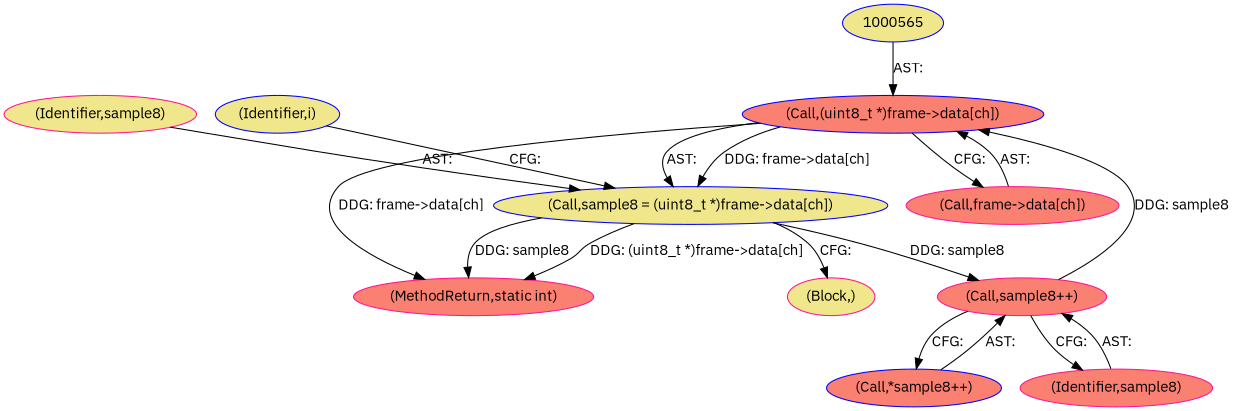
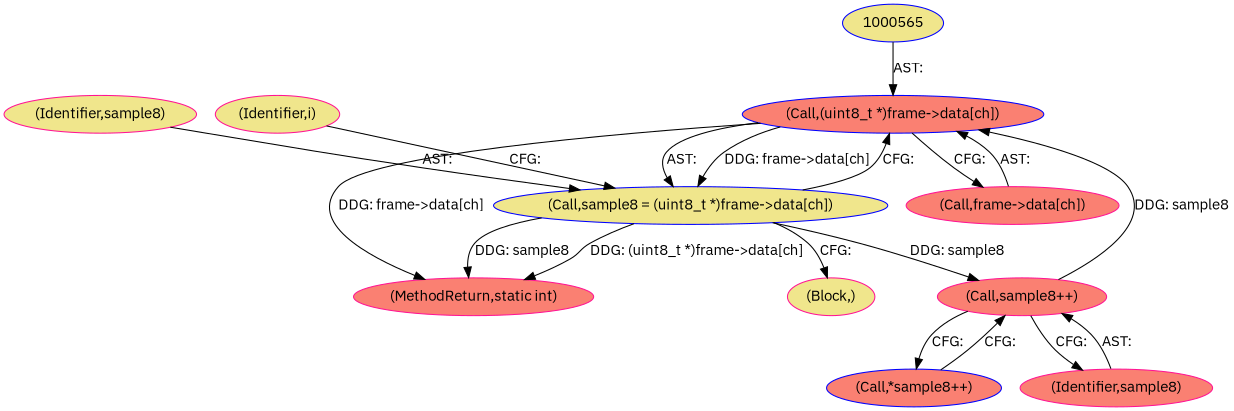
(278, 114) -> (278, 114)
none -> (851, 177)
(1002, 342) -> (1002, 342)
